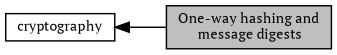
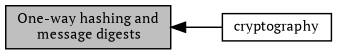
(148, 27) -> (204, 27)
